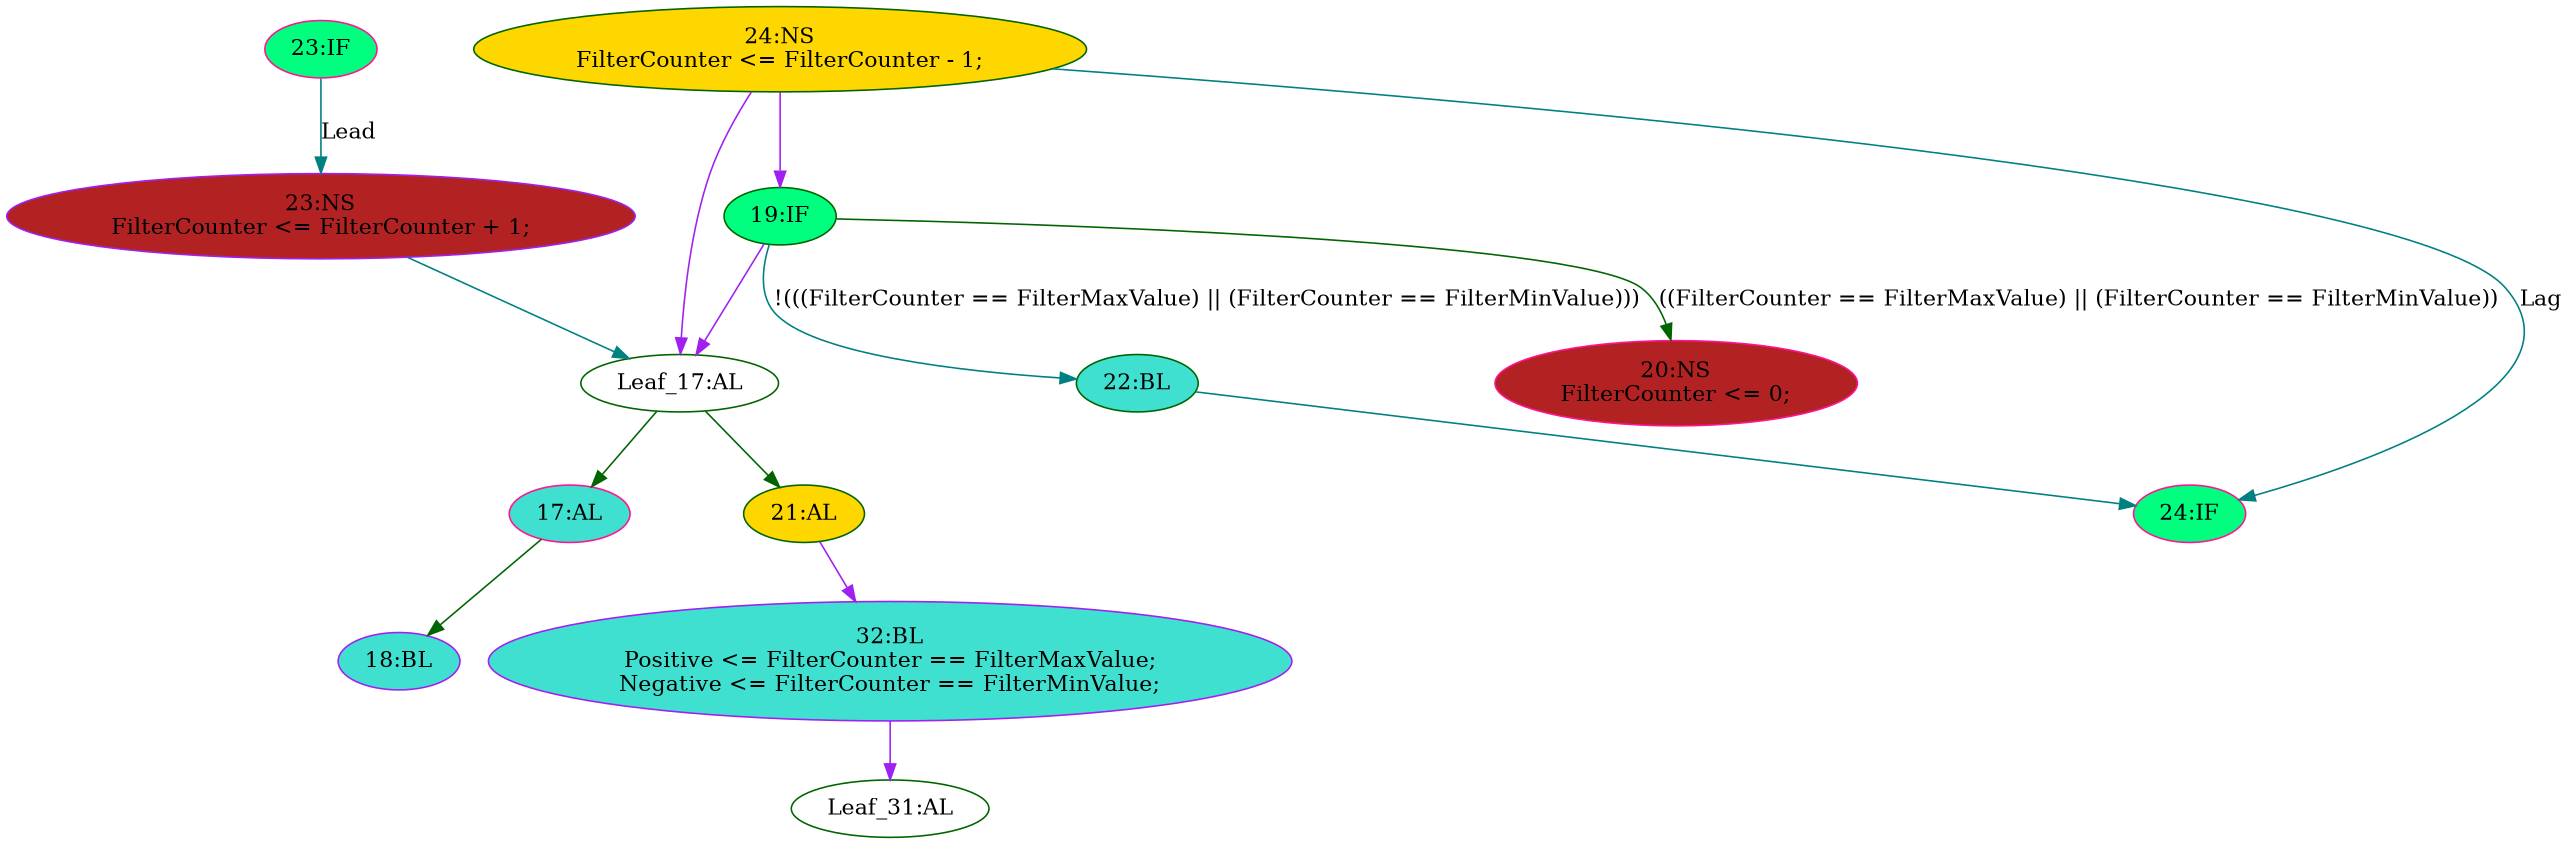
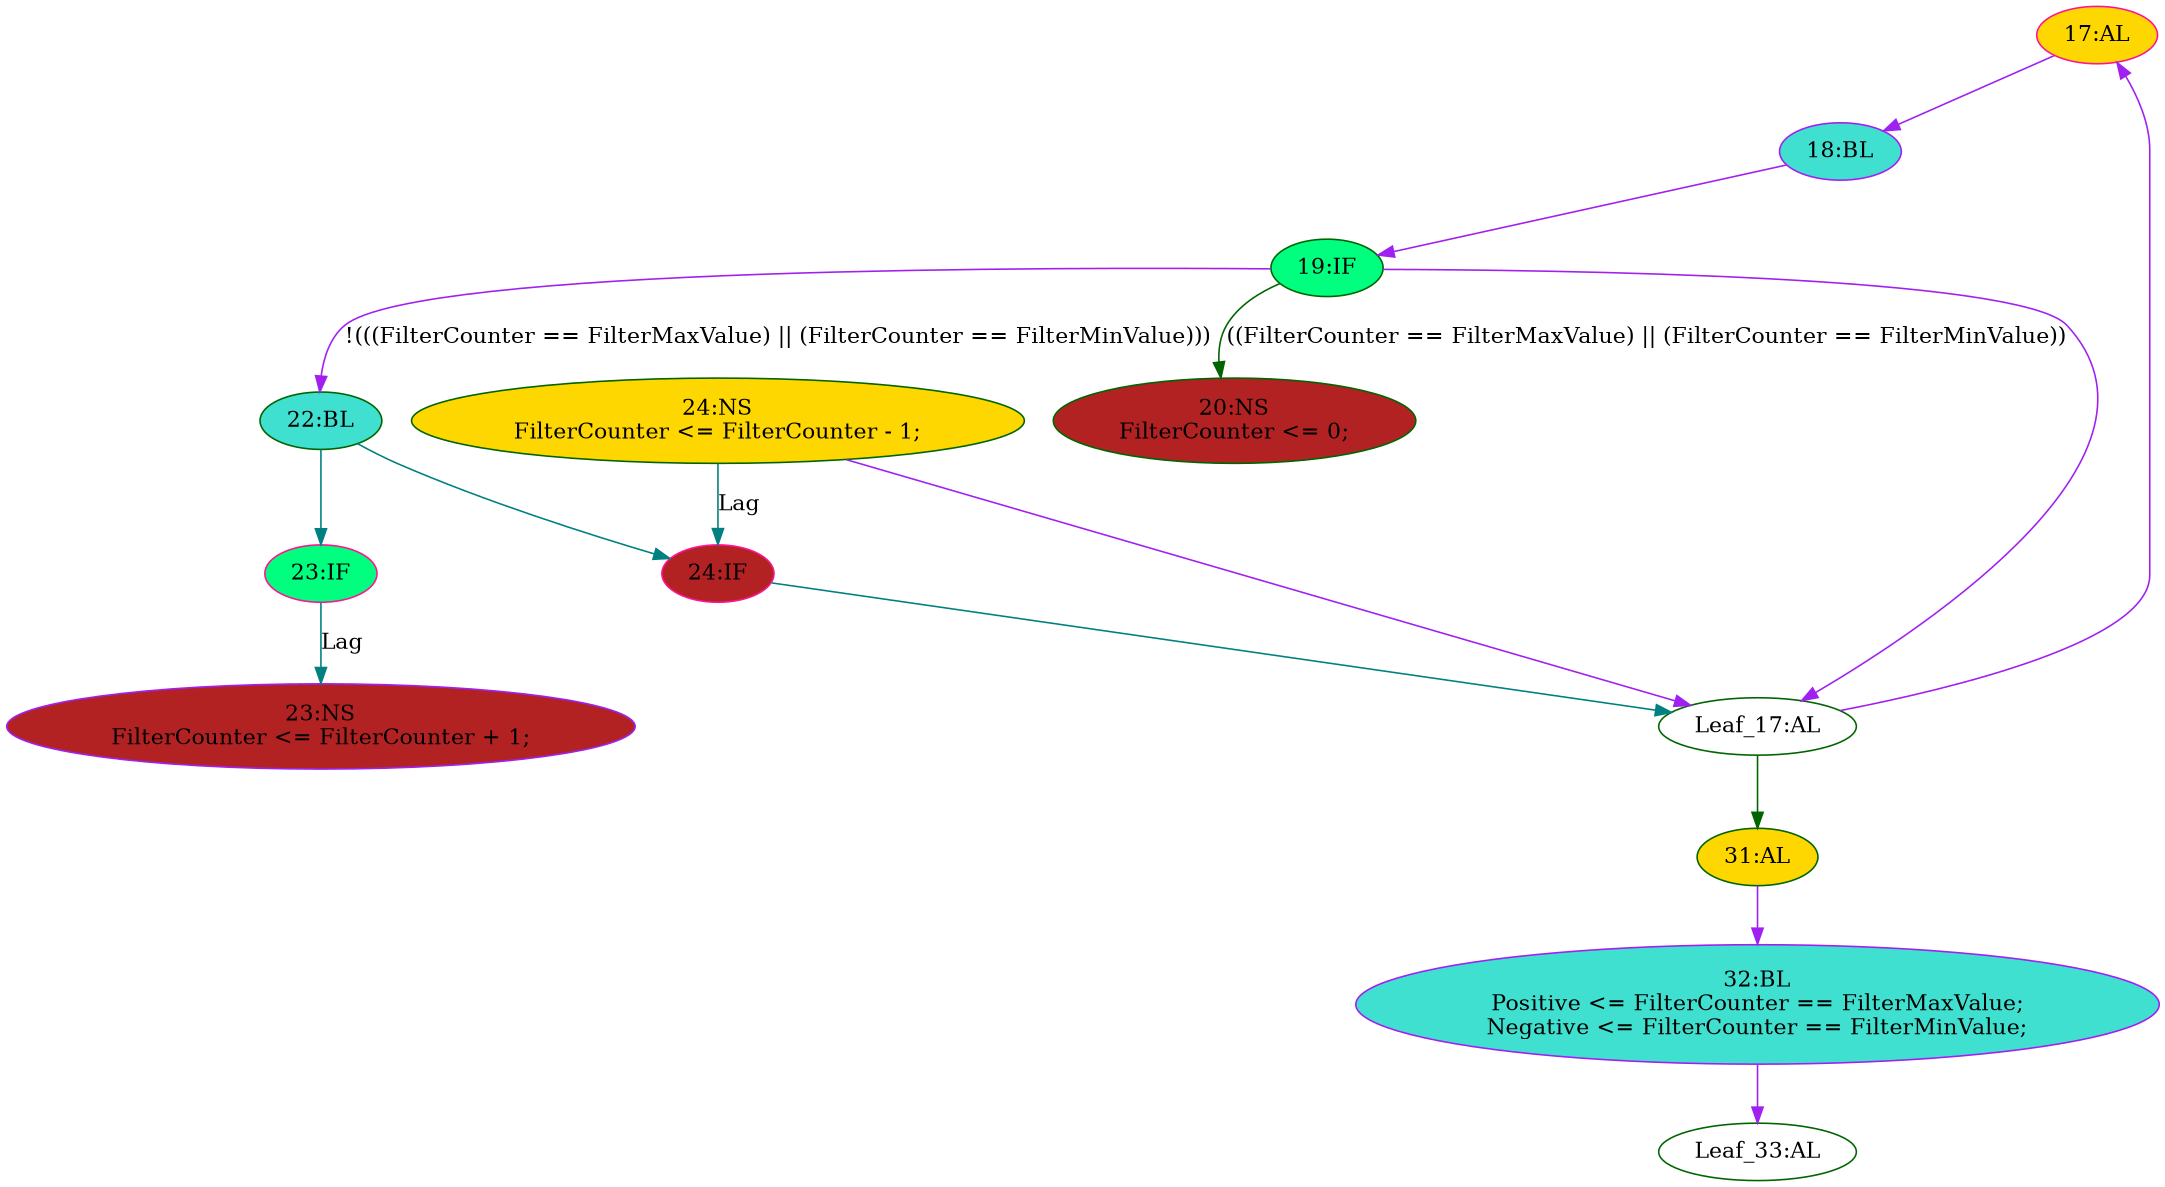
(780, 131) -> (1590, 208)
(349, 133) -> (342, 643)
(511, 305) -> (1213, 647)
(878, 355) -> (777, 274)
(1676, 383) -> (1235, 421)
(630, 443) -> (2150, 499)
none -> (321, 489)
(570, 514) -> (2097, 35)
(804, 514) -> (1758, 857)
(2190, 514) -> (718, 574)
(491, 582) -> (1976, 90)
(890, 809) -> (1758, 1152)
